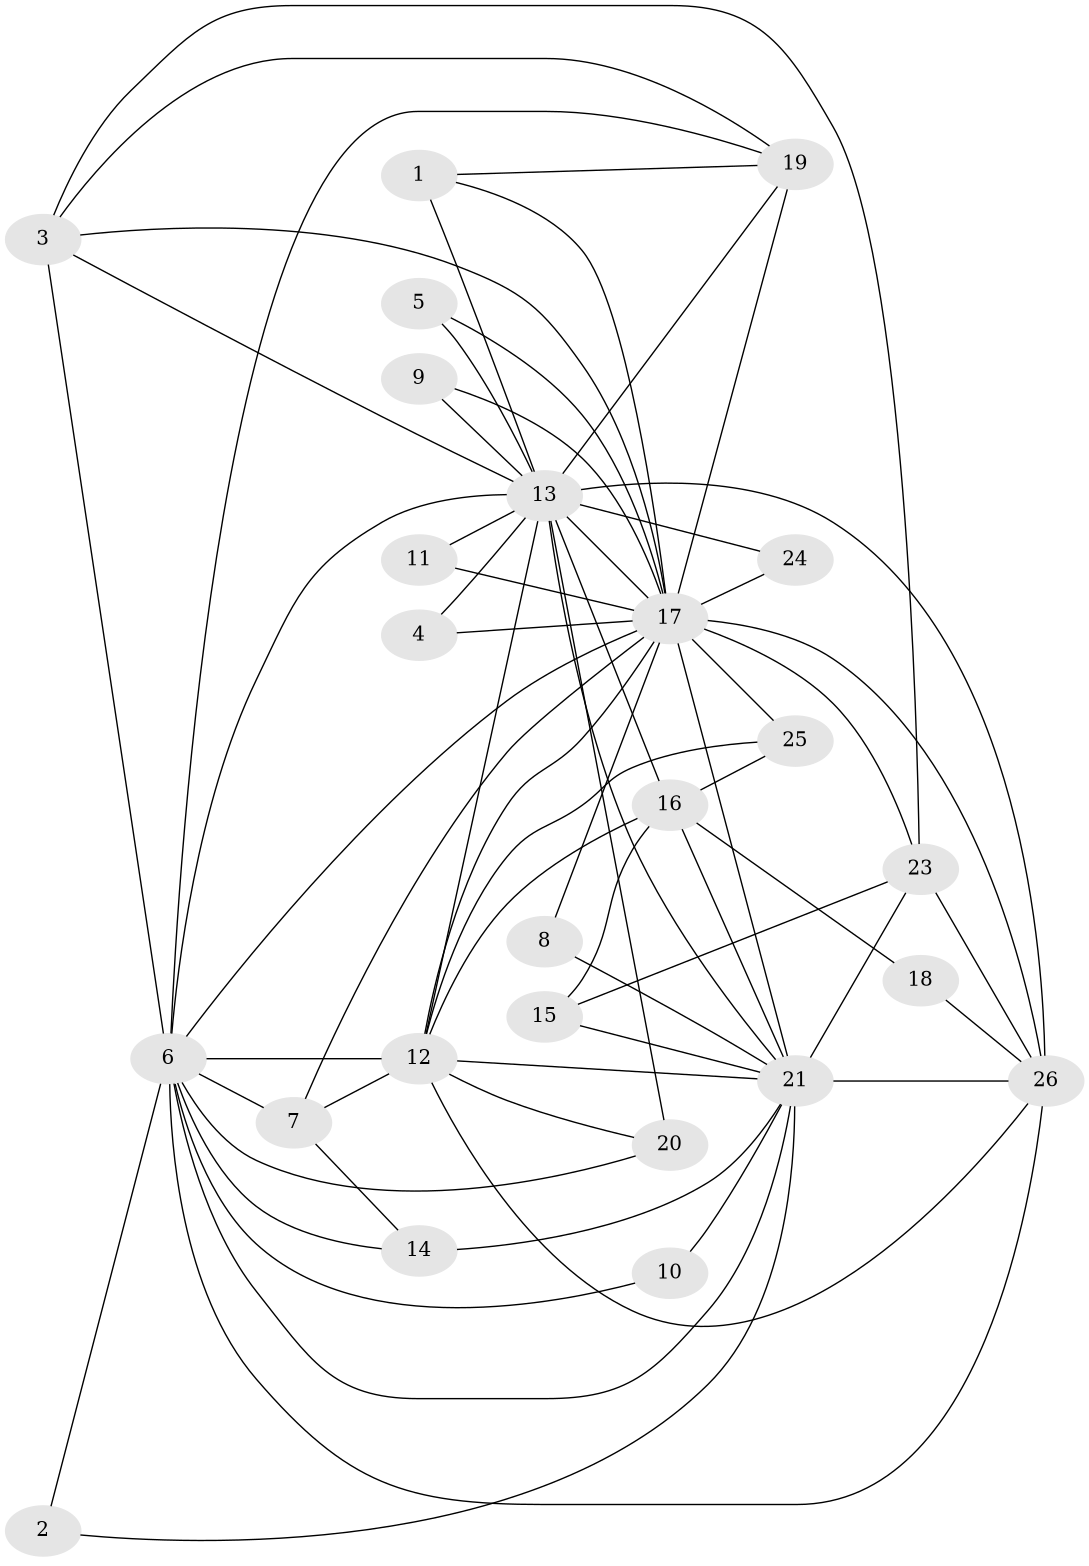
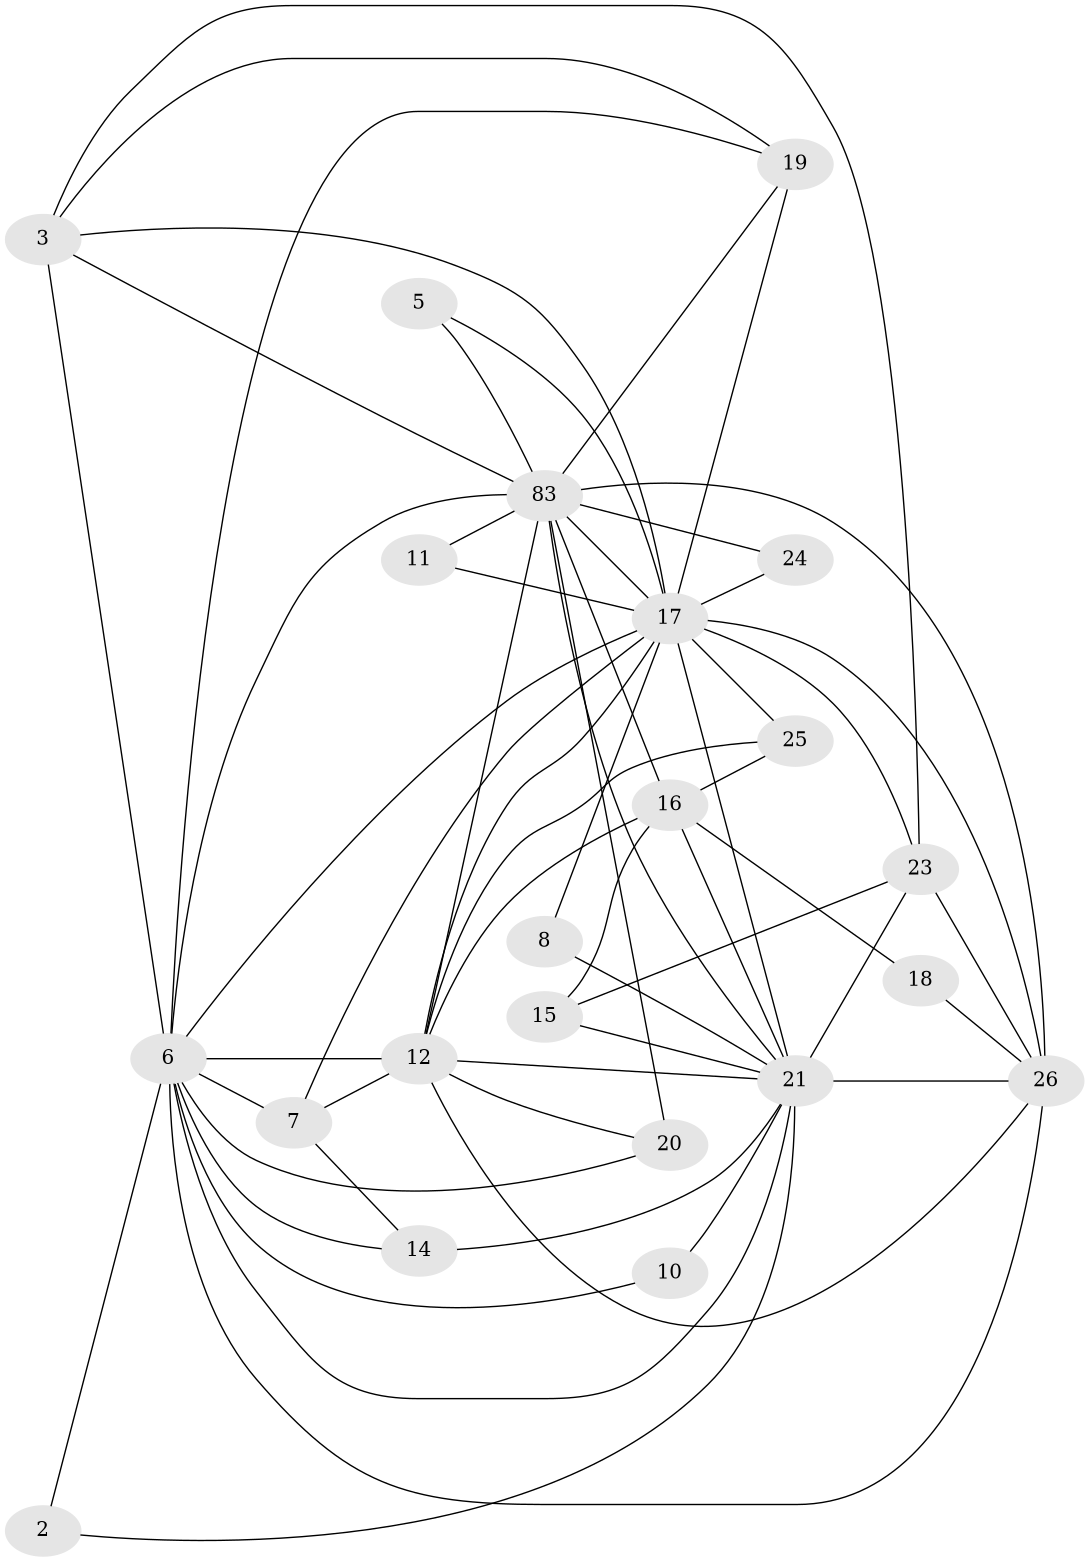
(419, 176) -> none
(419, 379) -> none
(545, 496) -> (545, 496)
(419, 635) -> none
